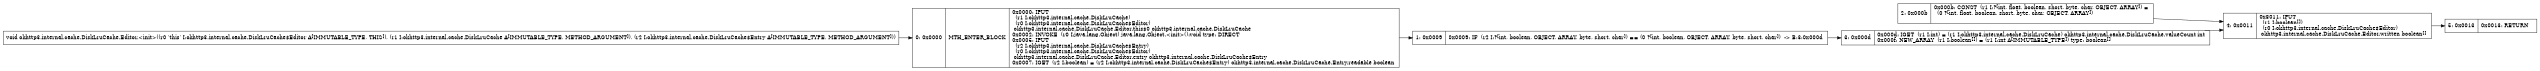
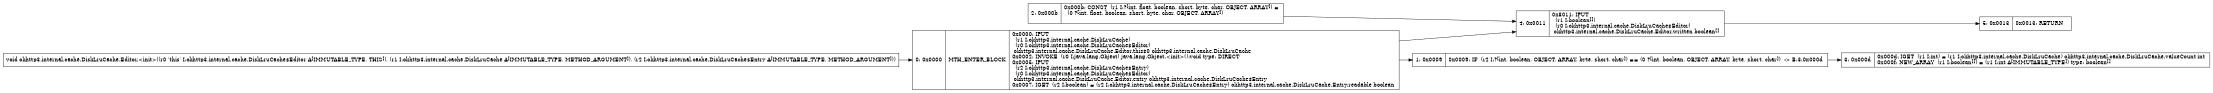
(2212, 30) -> (1456, 37)
